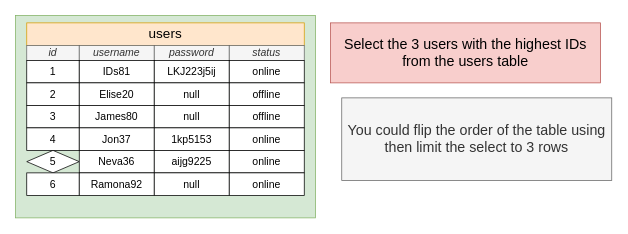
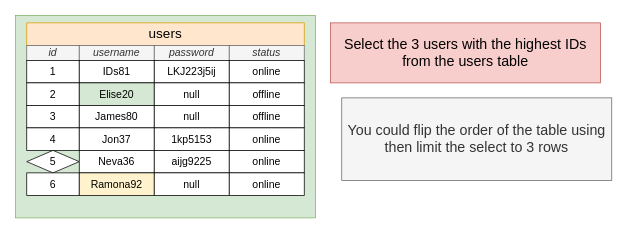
(117, 94) -> (117, 94)
(117, 184) -> (117, 184)
